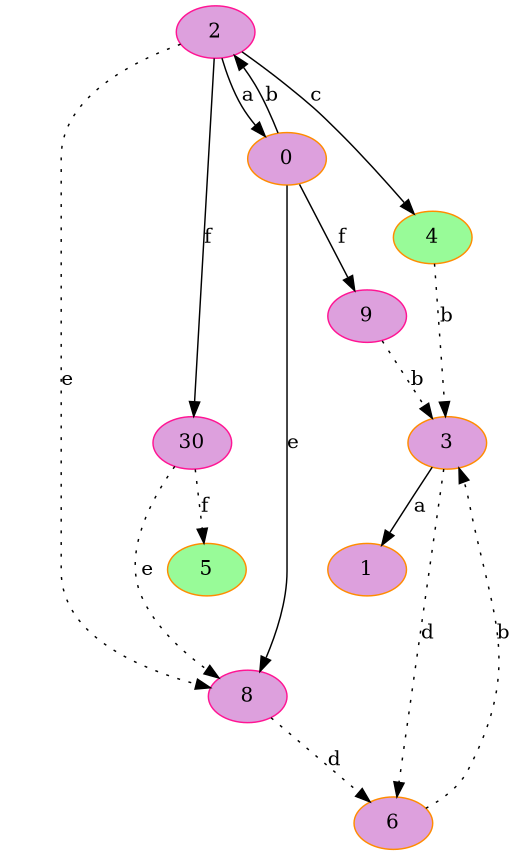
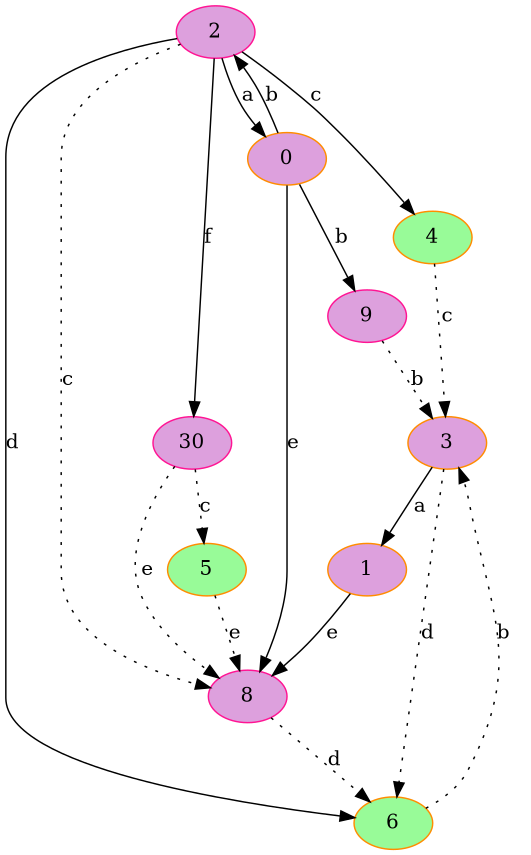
(342, 237) -> (342, 237)
(447, 316) -> (447, 316)
(68, 380) -> (68, 380)
none -> (6, 499)
(205, 506) -> (205, 506)
none -> (225, 626)
none -> (319, 632)
(393, 823) -> (393, 823)
